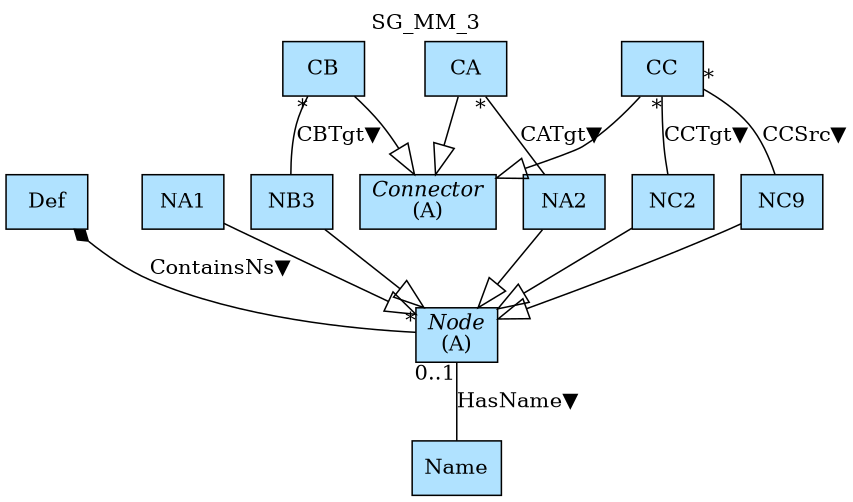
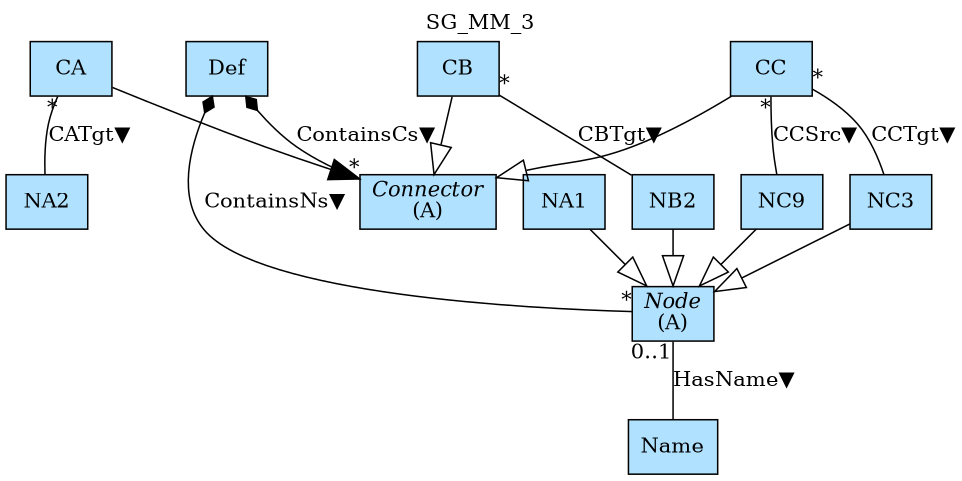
(451, 121) -> (221, 130)
none -> (301, 150)
(292, 202) -> (673, 202)
(673, 202) -> (891, 202)
(520, 257) -> none
